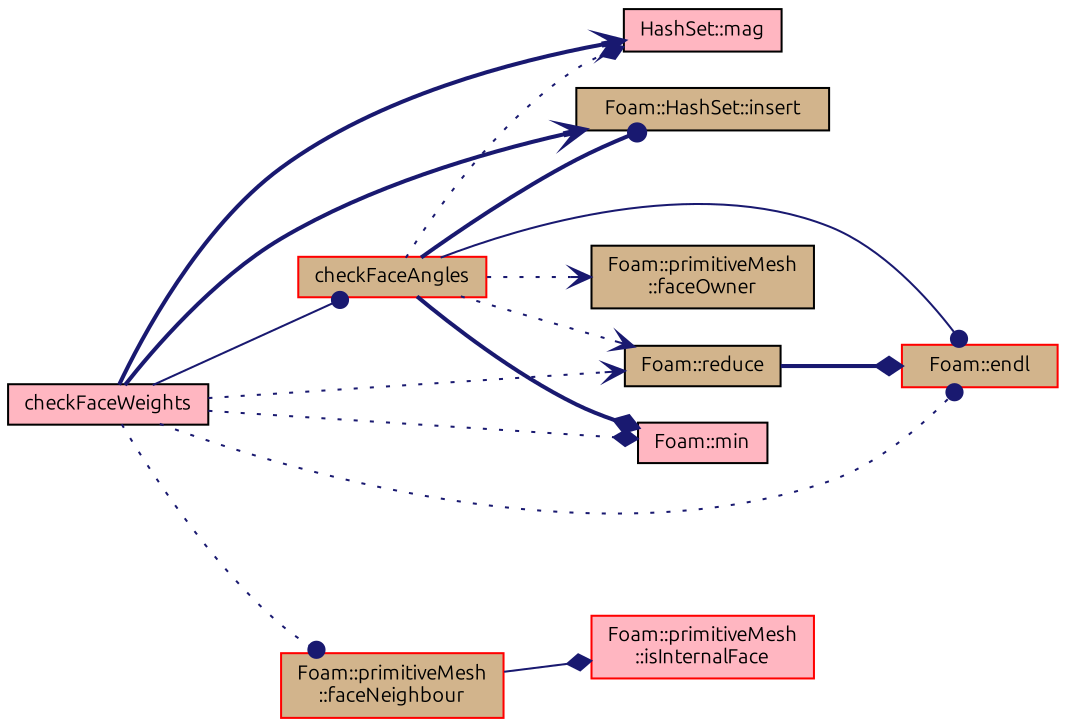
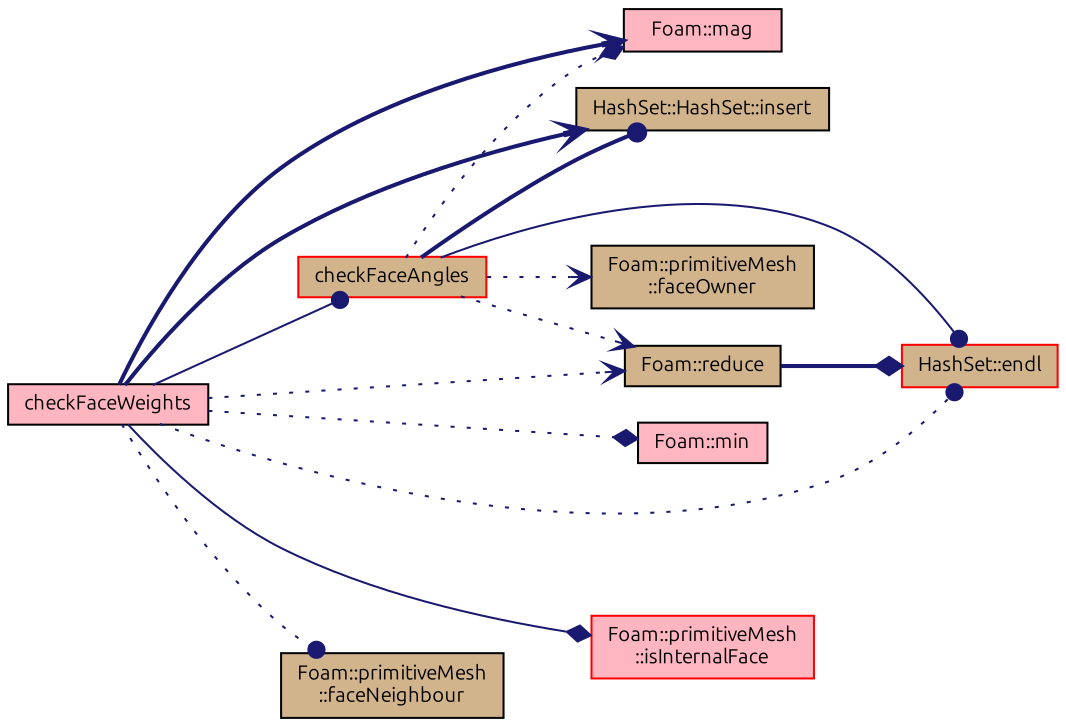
(703, 30) -> (703, 30)
(703, 109) -> (703, 109)
(506, 363) -> none
(980, 366) -> (980, 366)
(535, 668) -> (327, 569)
(392, 686) -> (392, 686)
